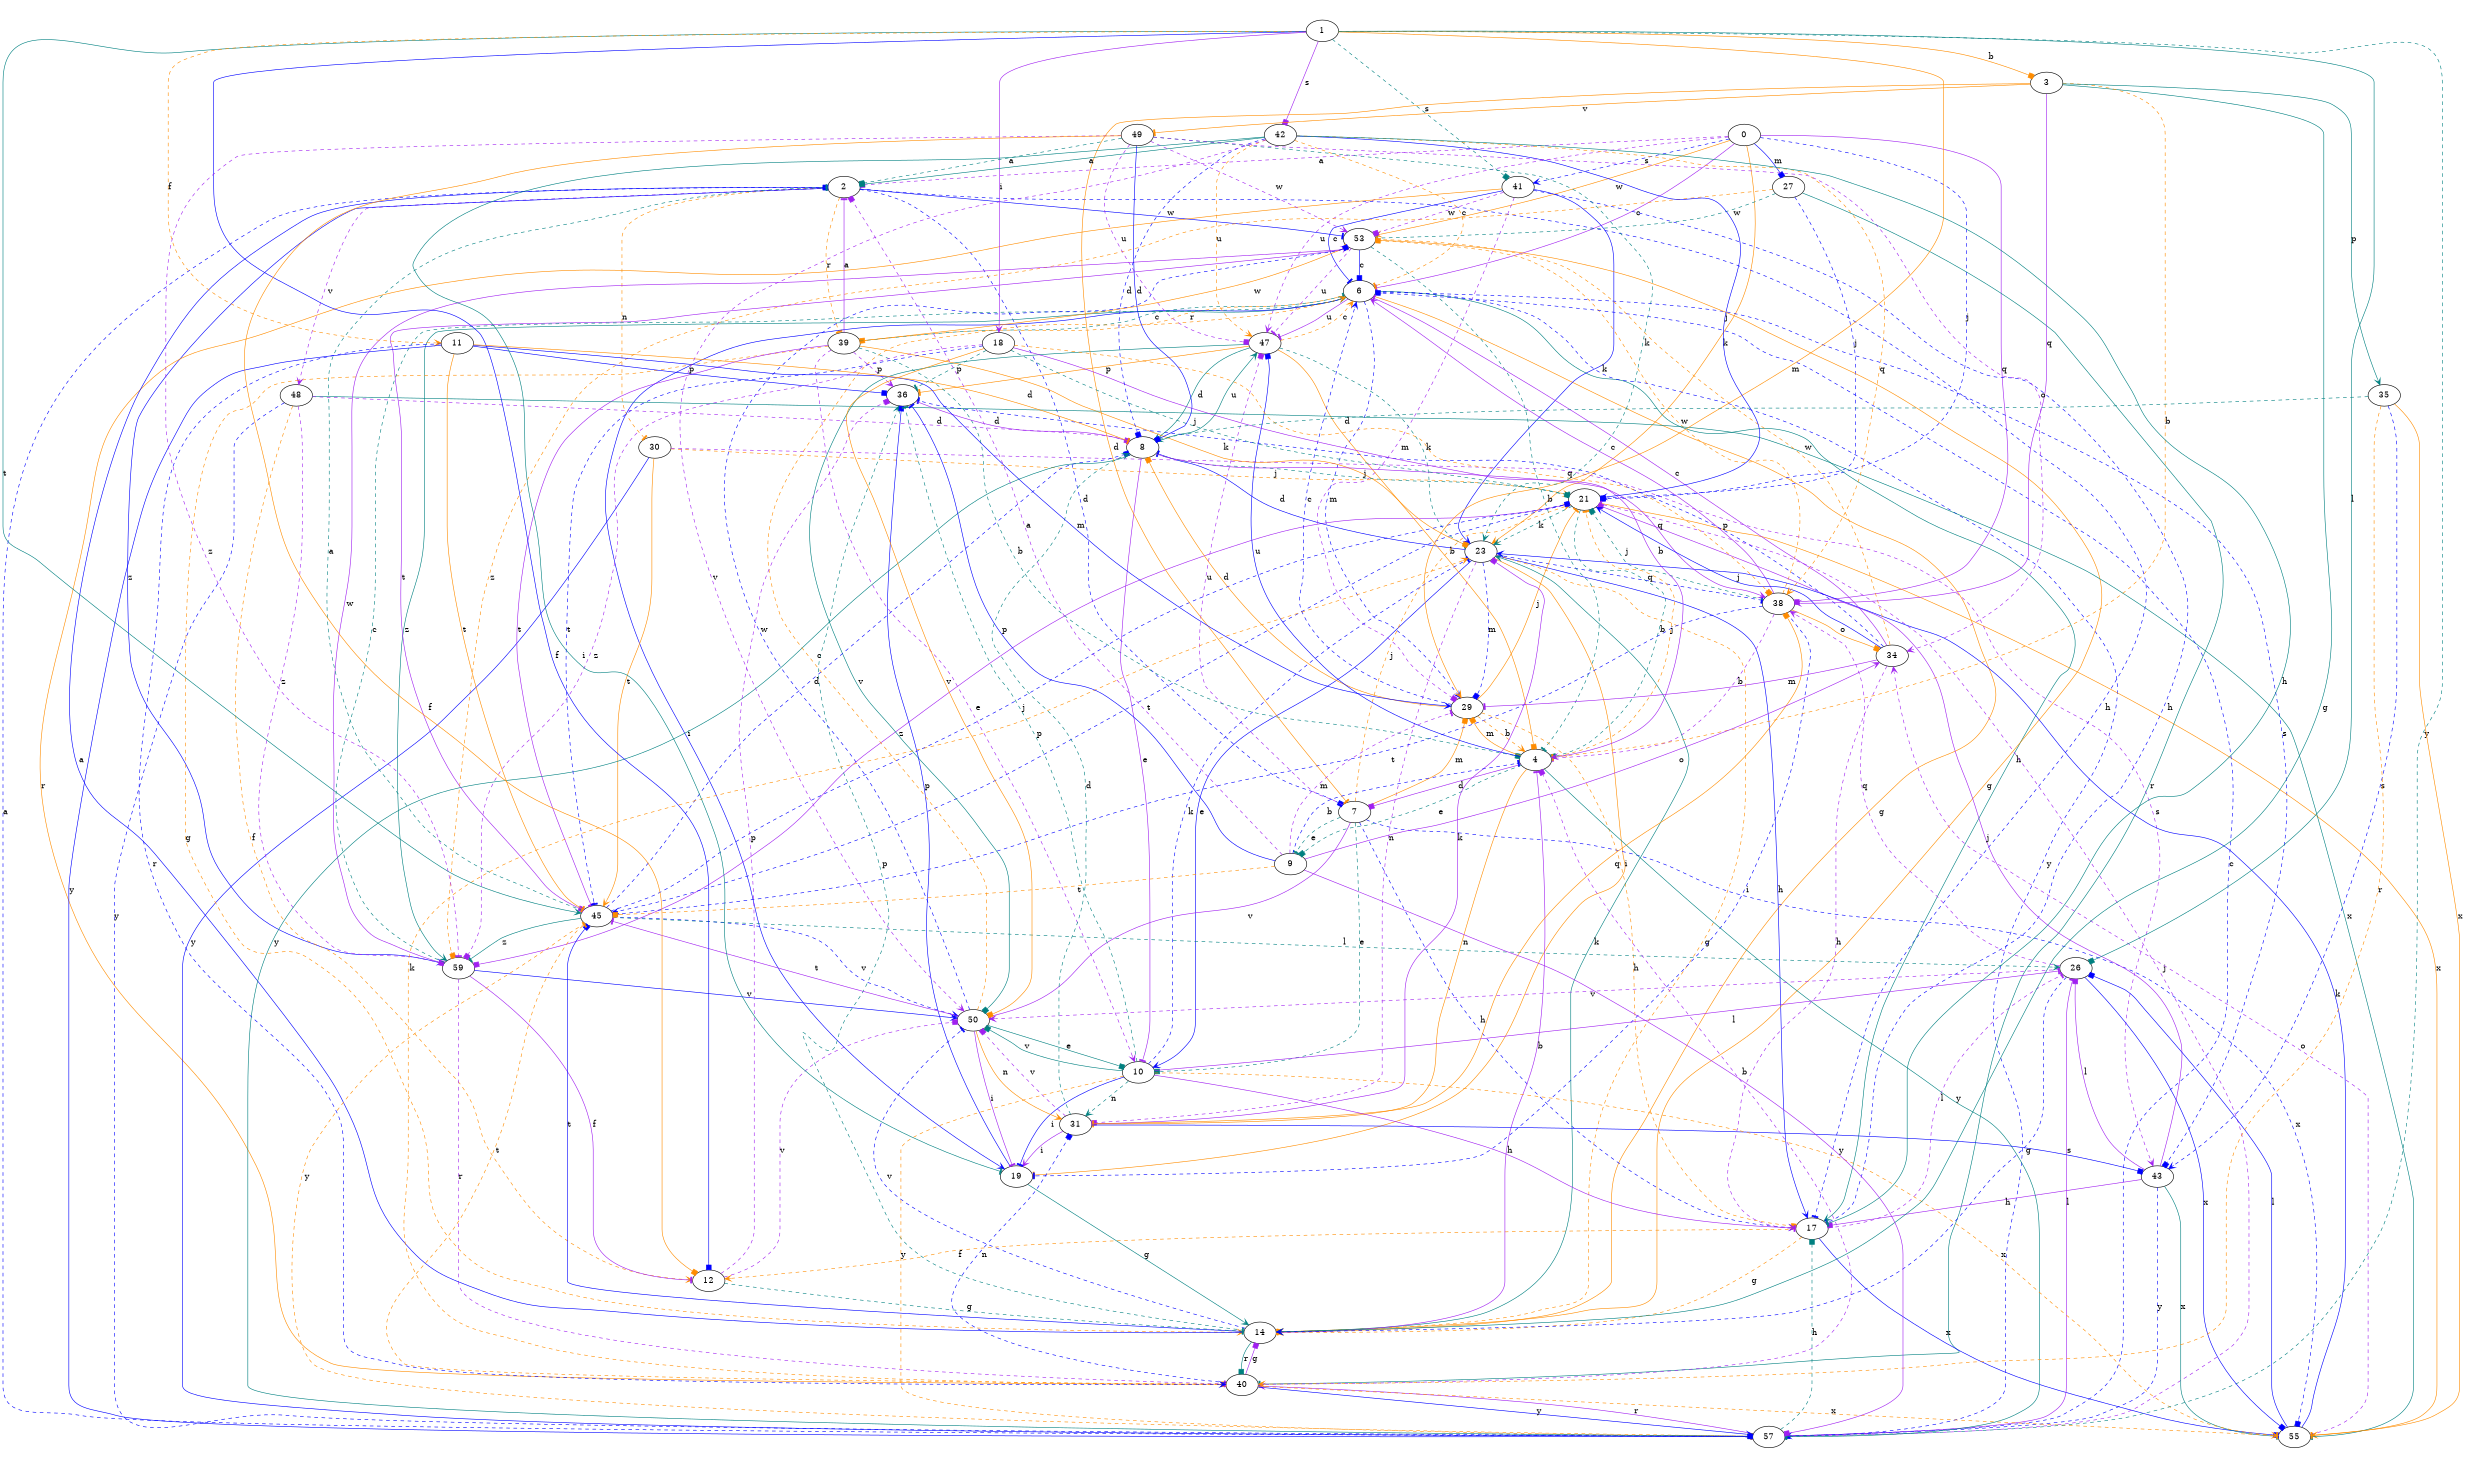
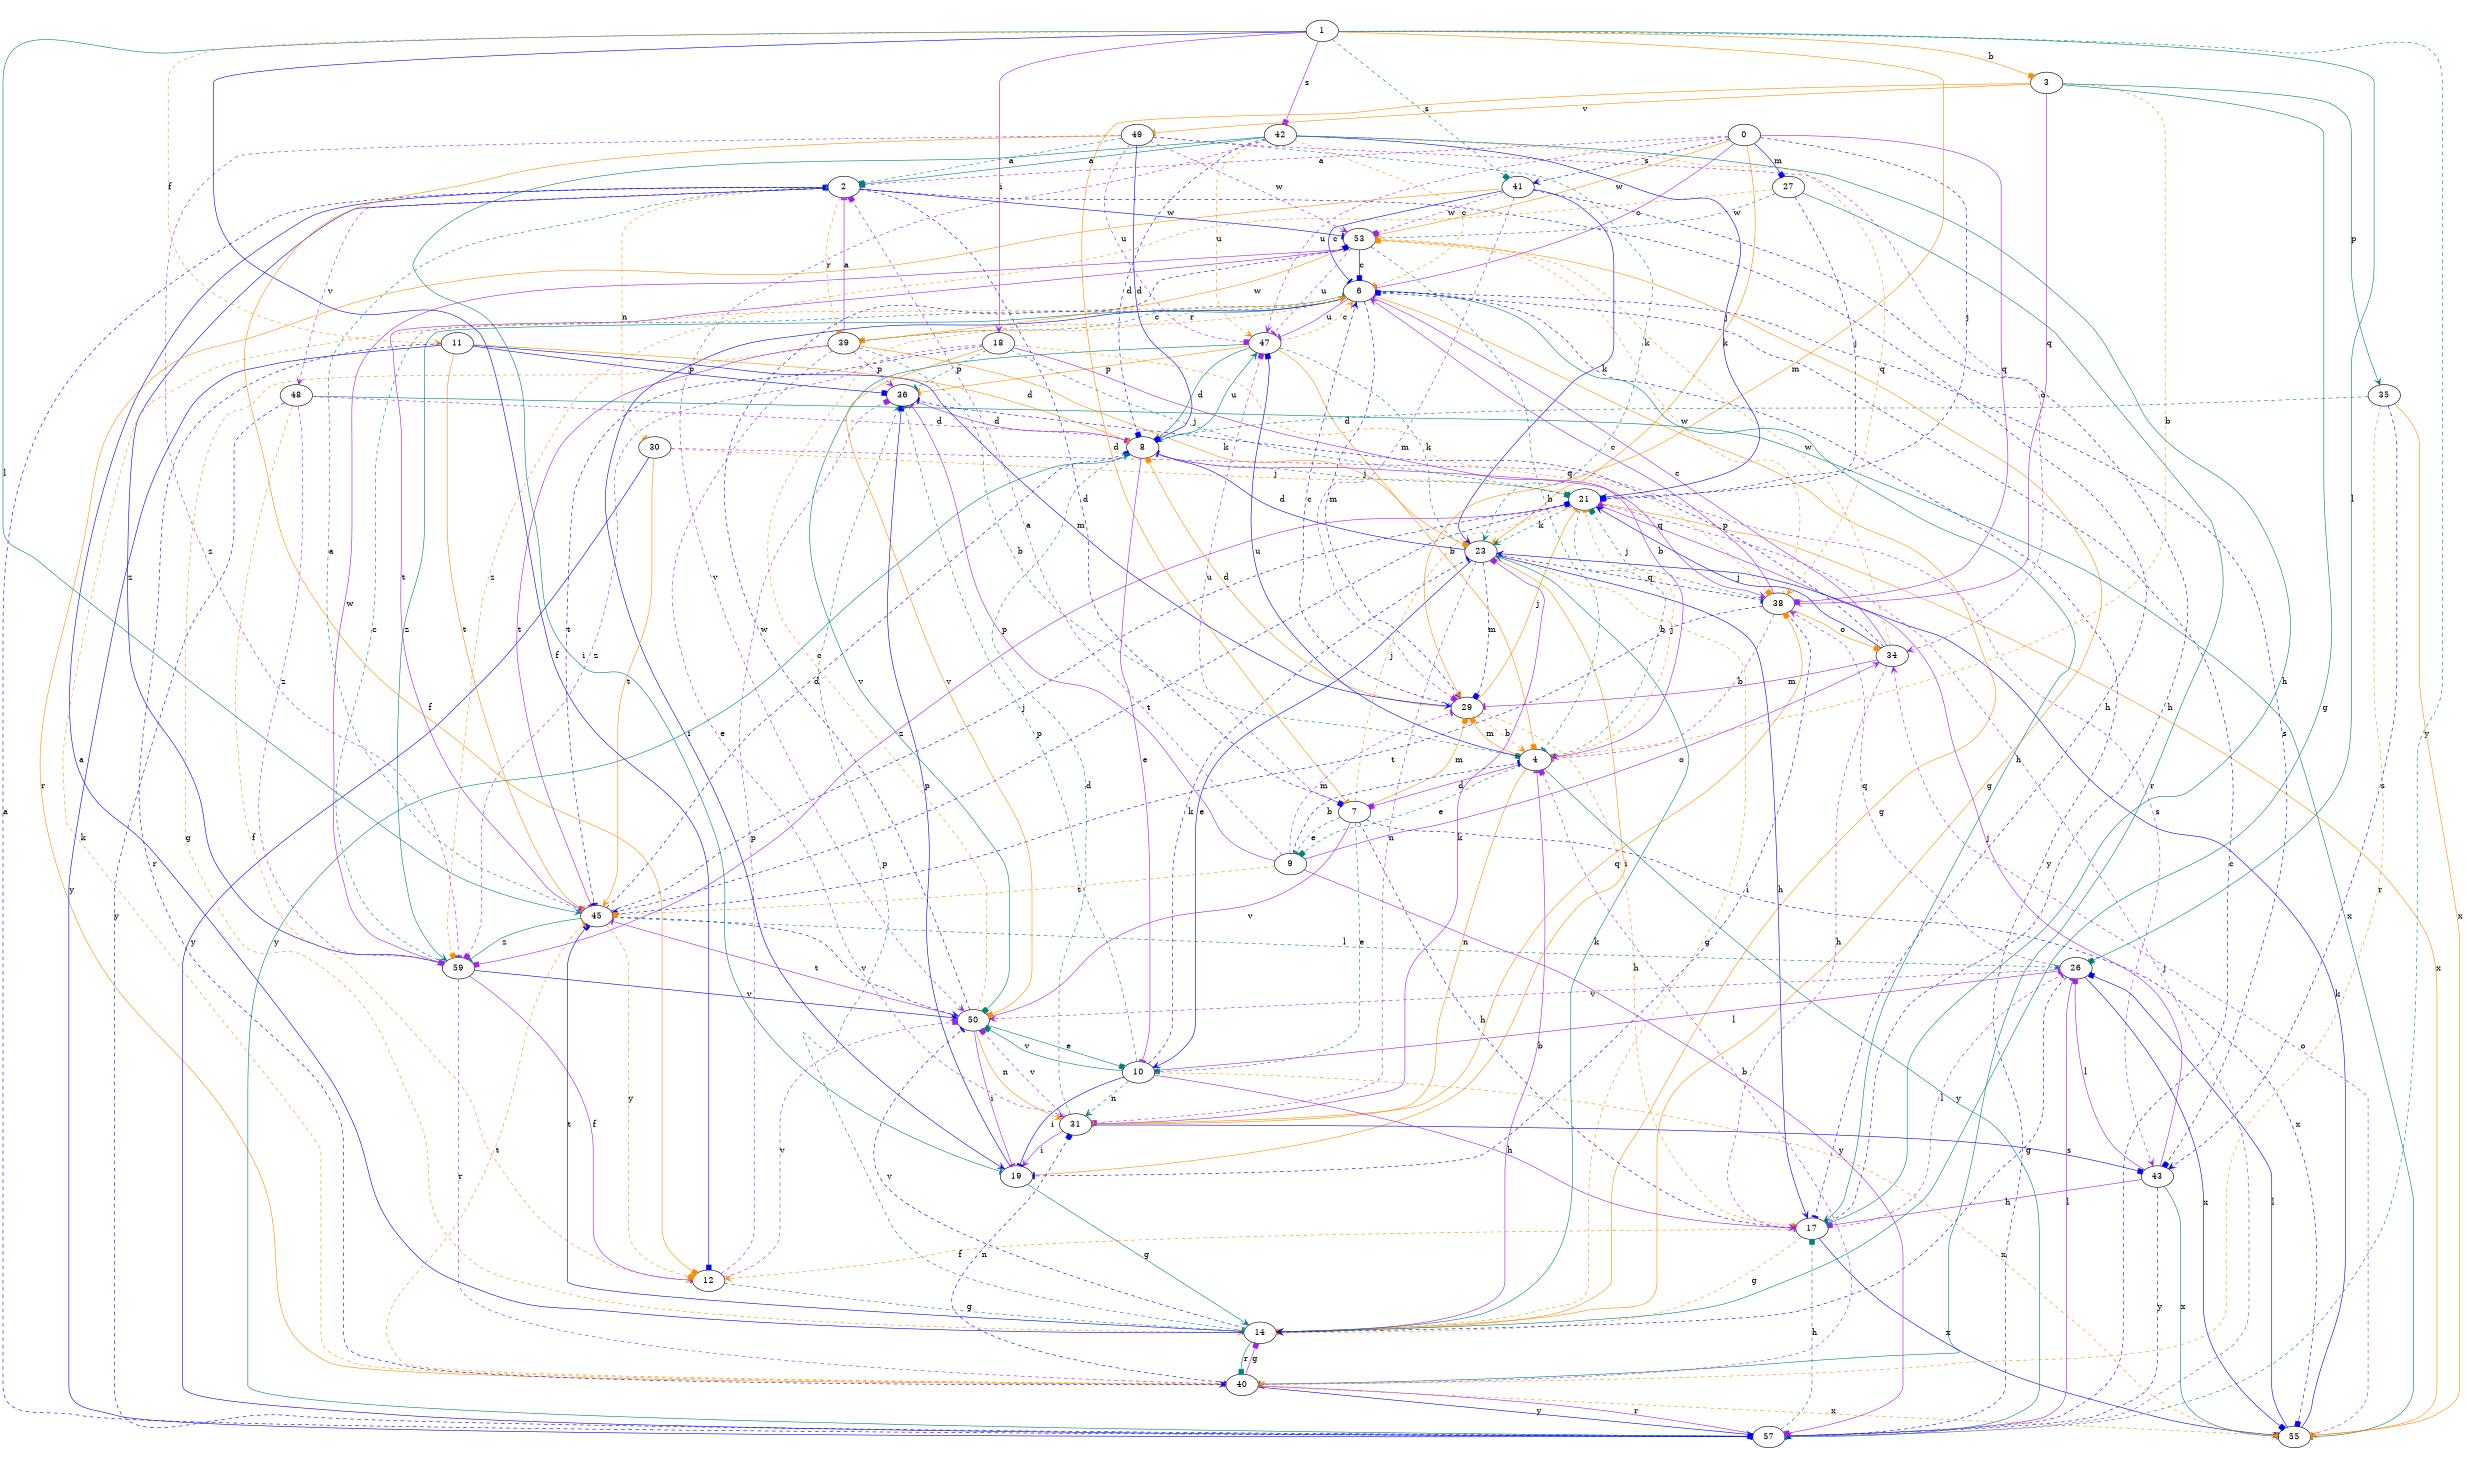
(5, 474) -> (5, 474)
(1045, 677) -> (1045, 677)
(964, 697) -> (727, 748)
(410, 964) -> (63, 764)
(738, 1409) -> (629, 1114)
(1087, 1417) -> none
